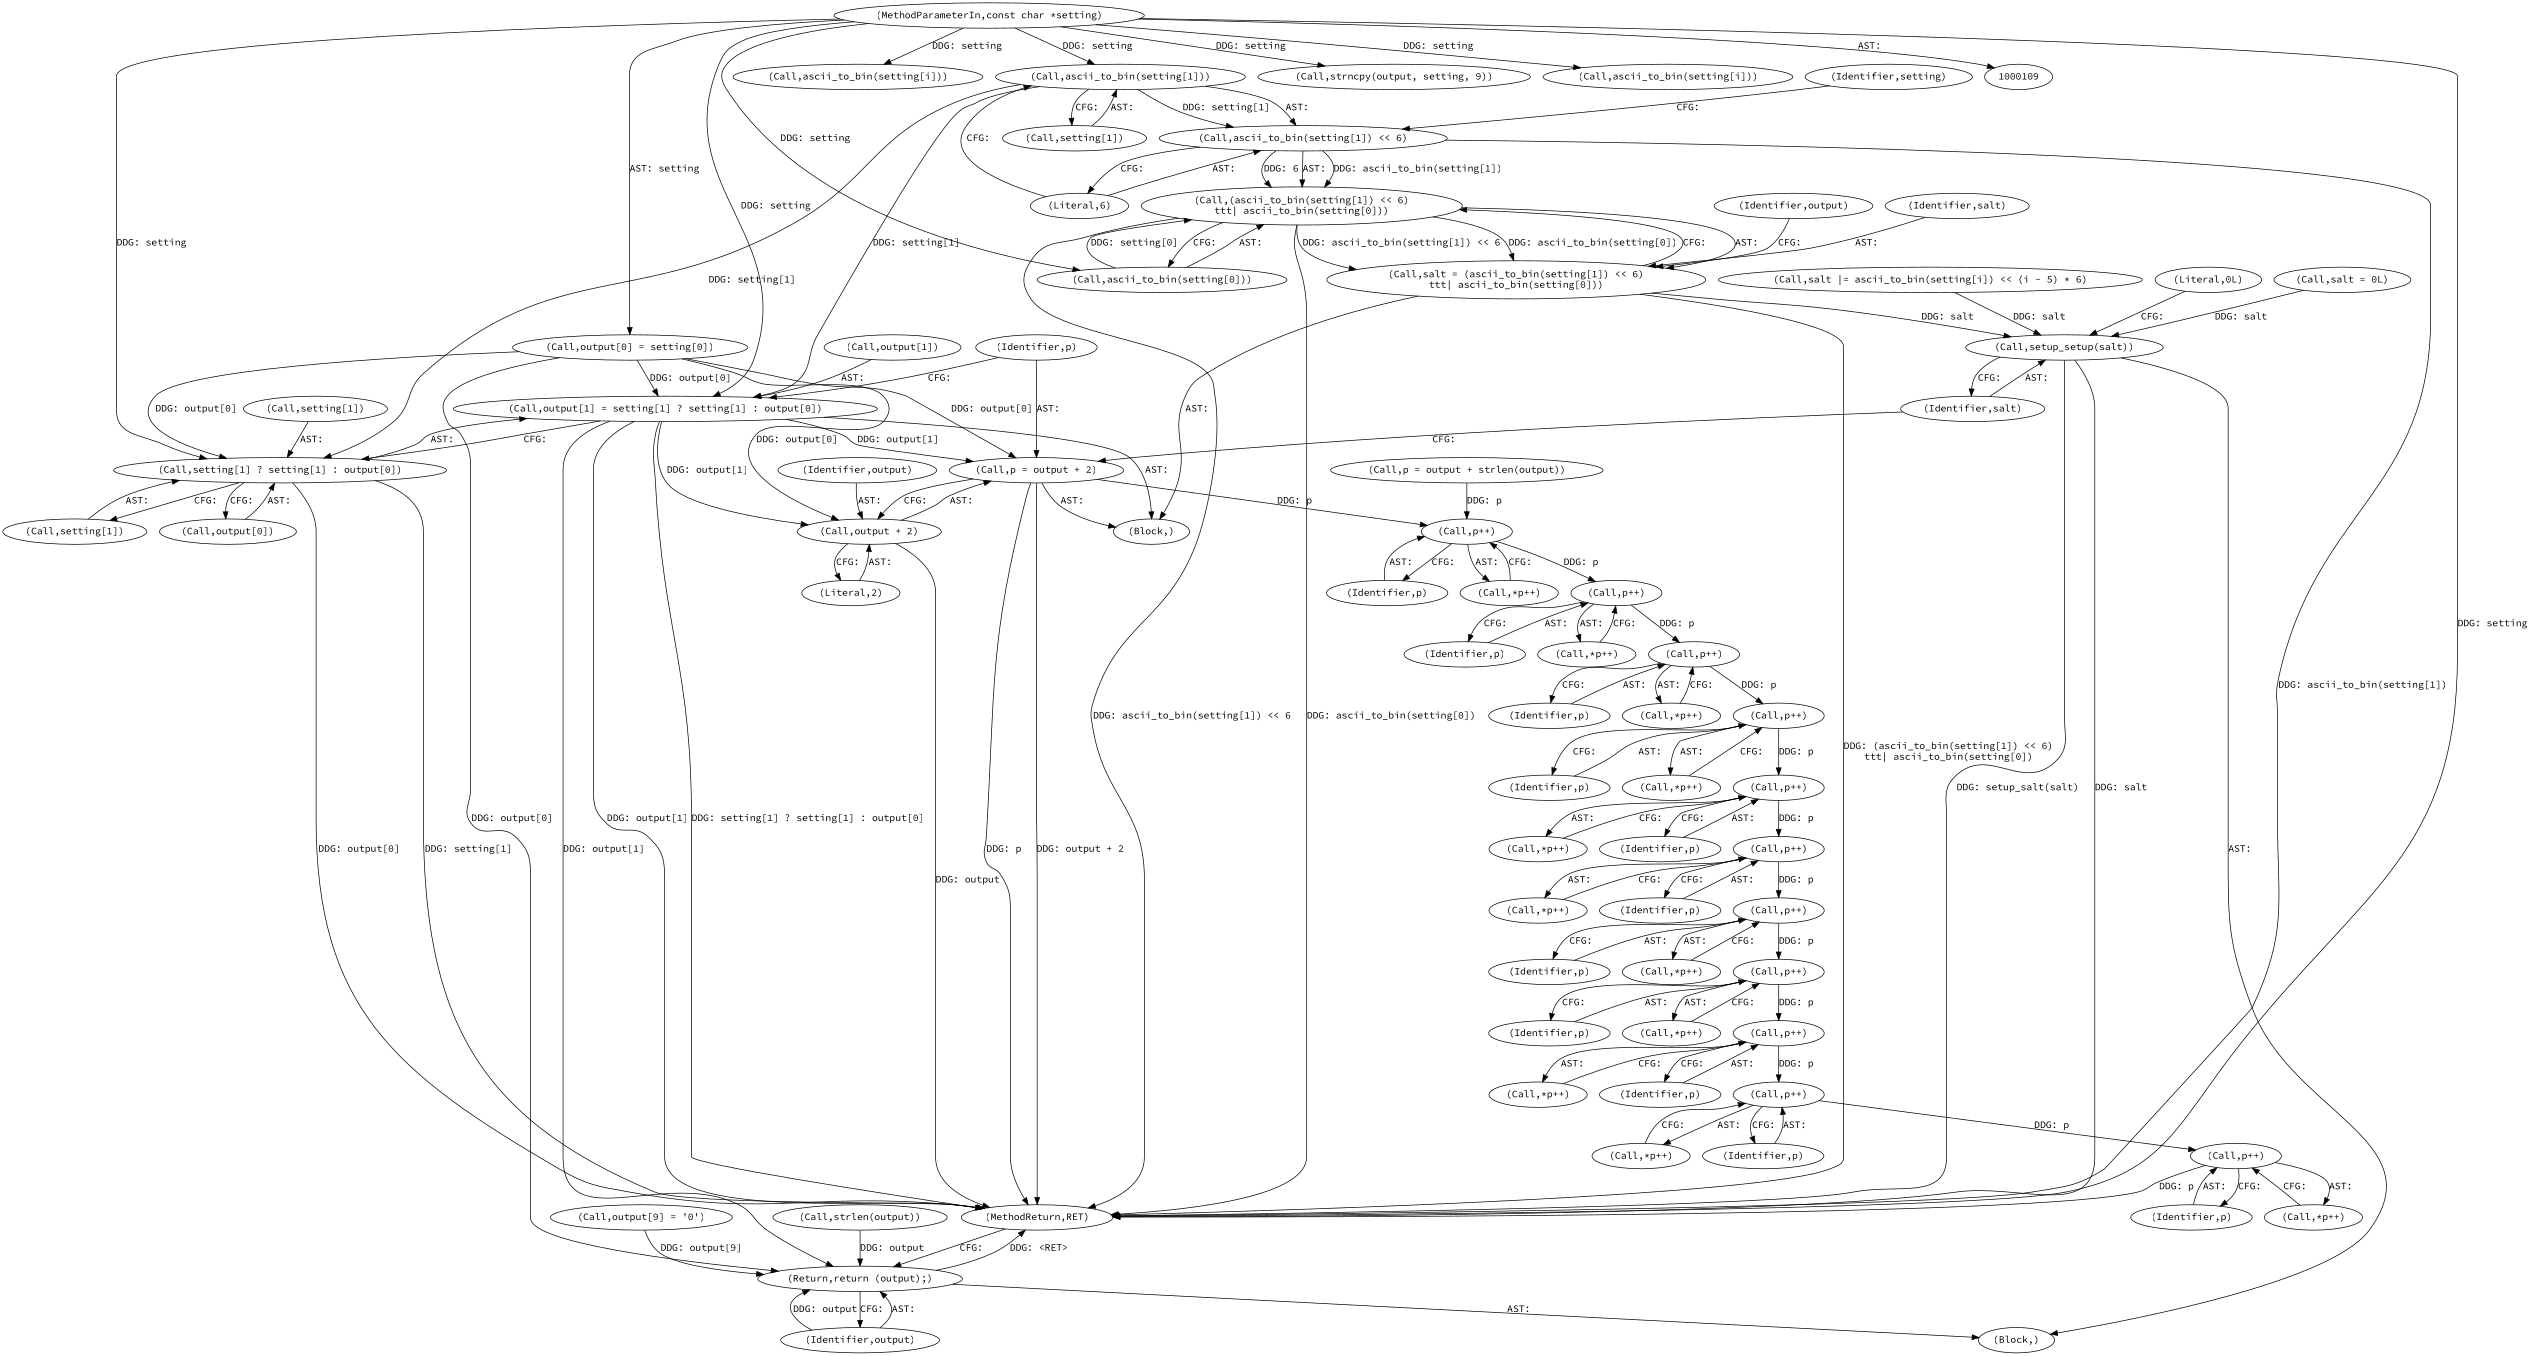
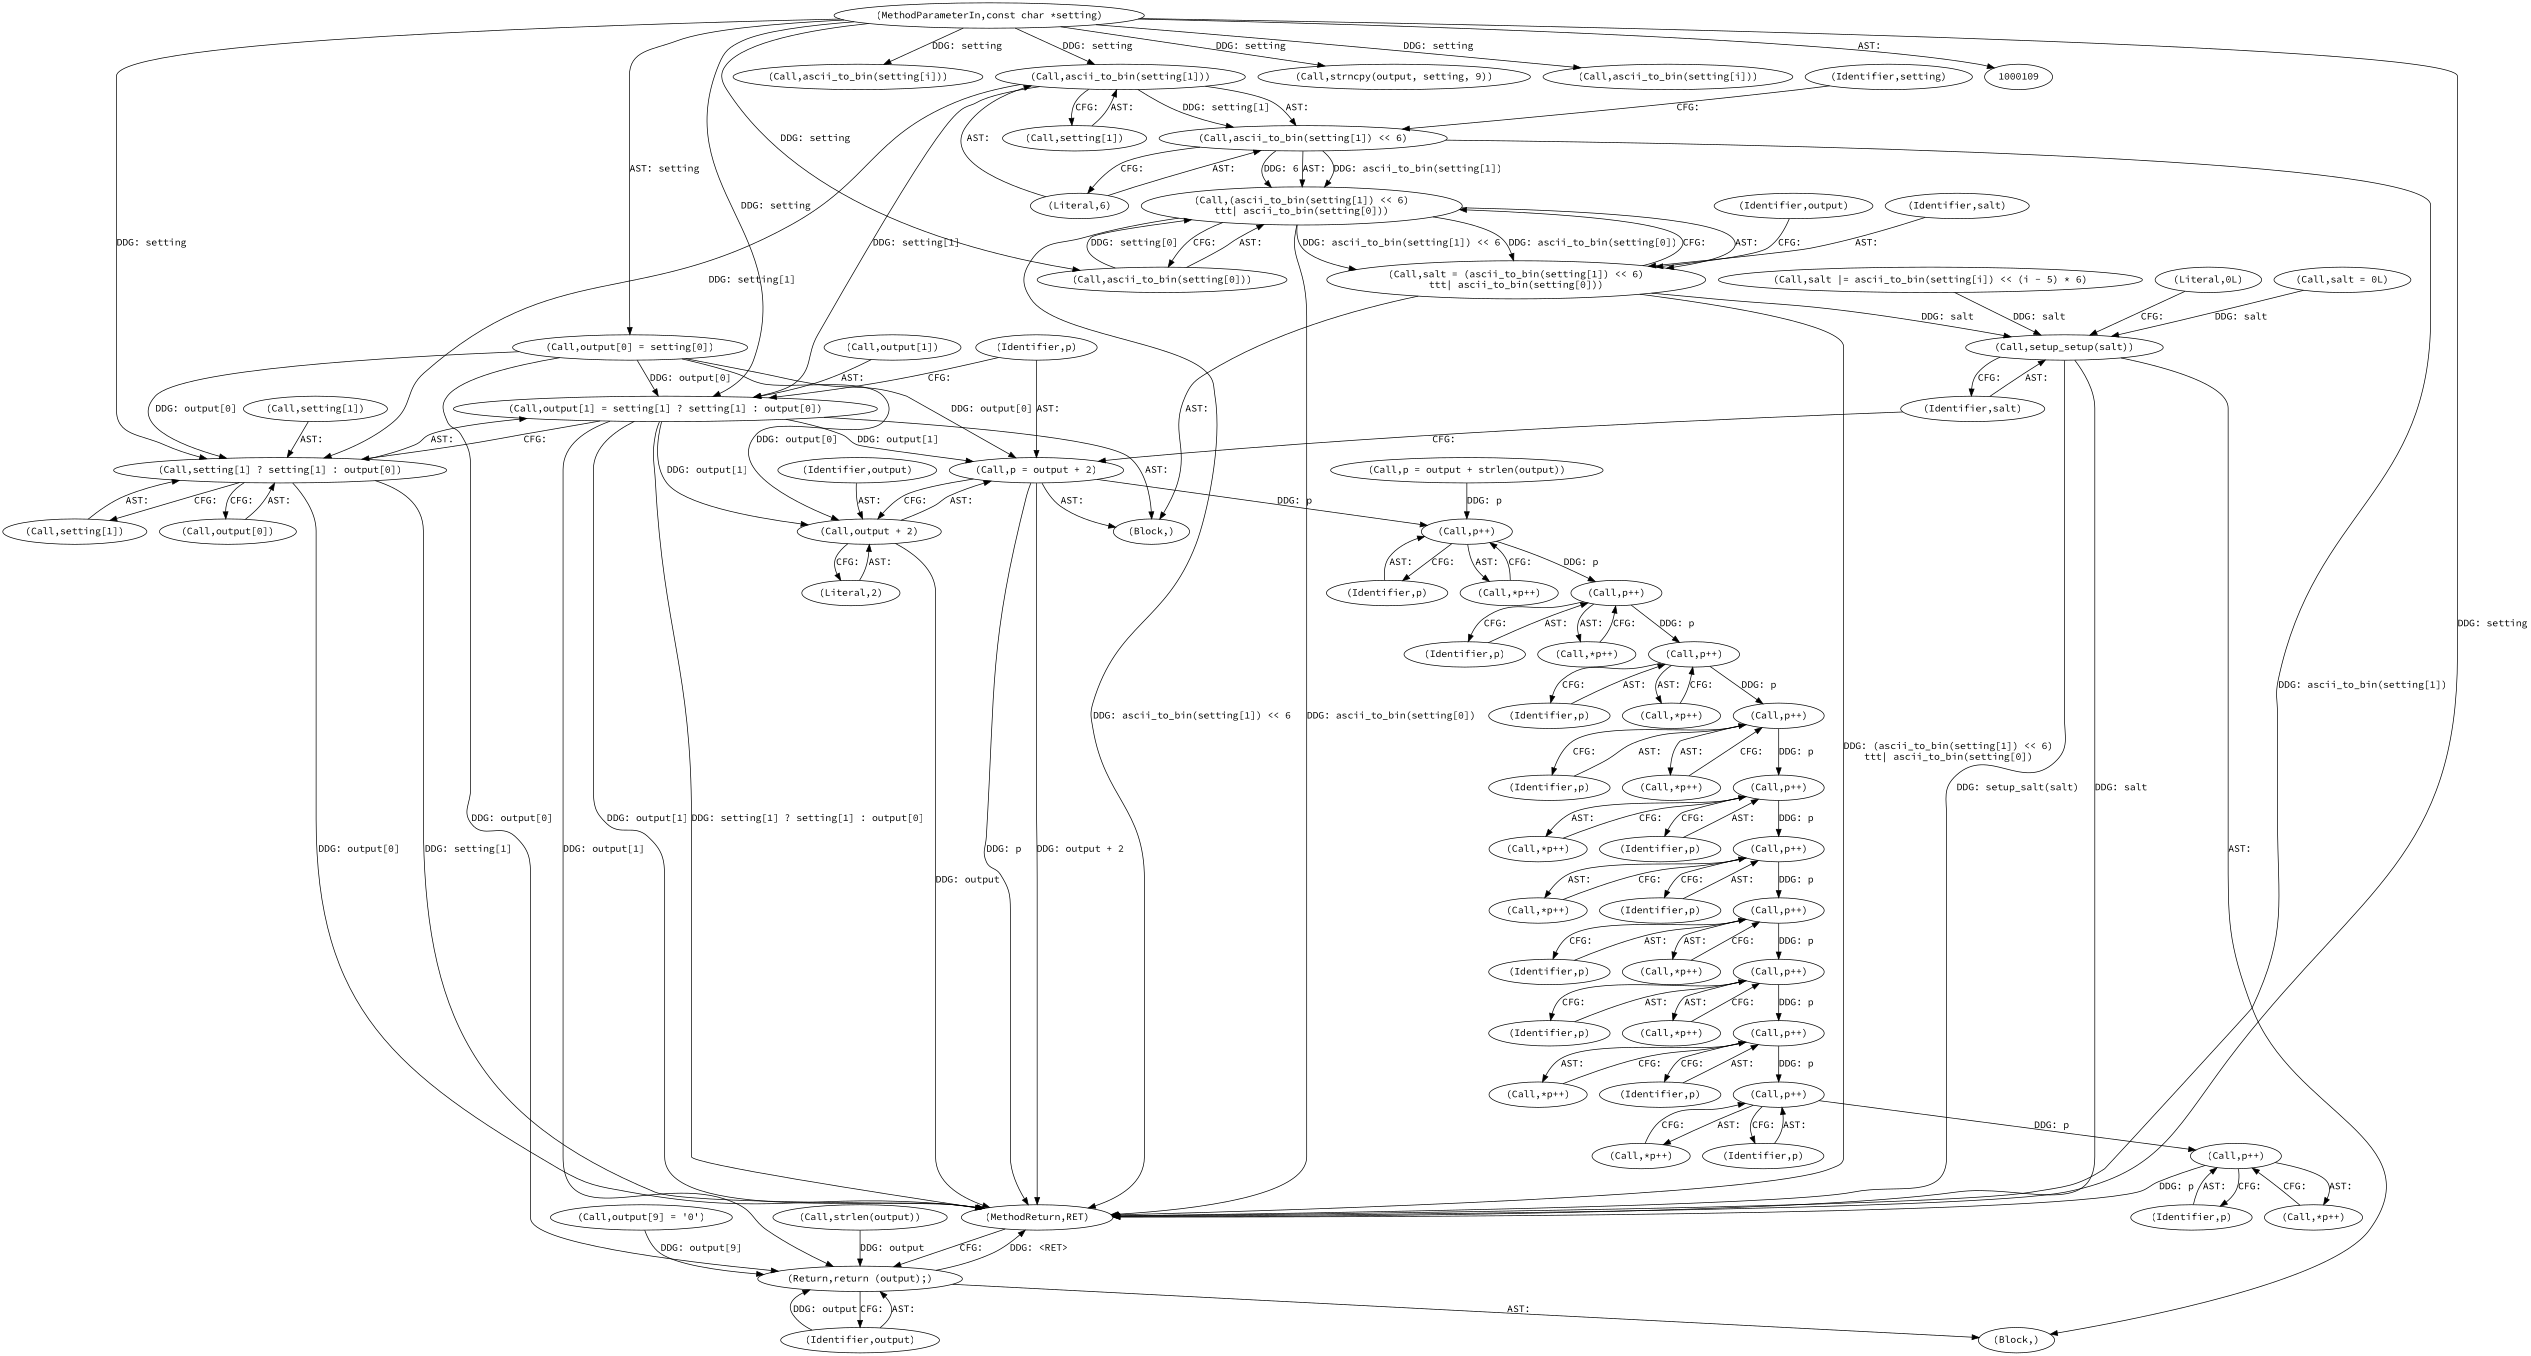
(981, 138) -> (981, 138)
